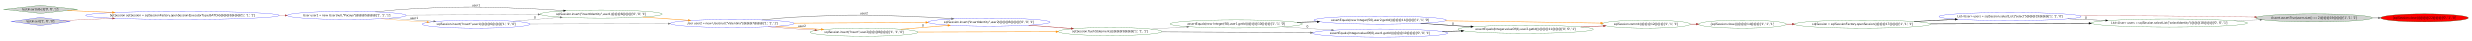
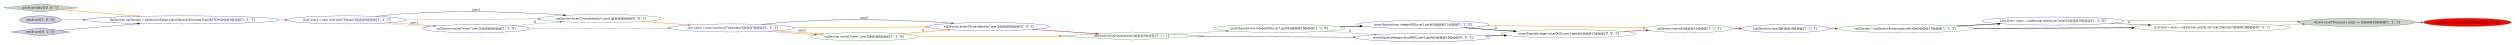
(41, 21) -> (41, 20)
(1742, 24) -> (1785, 29)
none -> (41, 32)
(1110, 32) -> (1132, 36)
